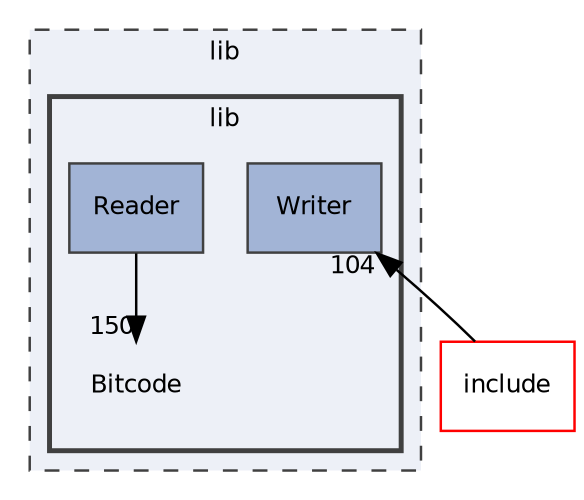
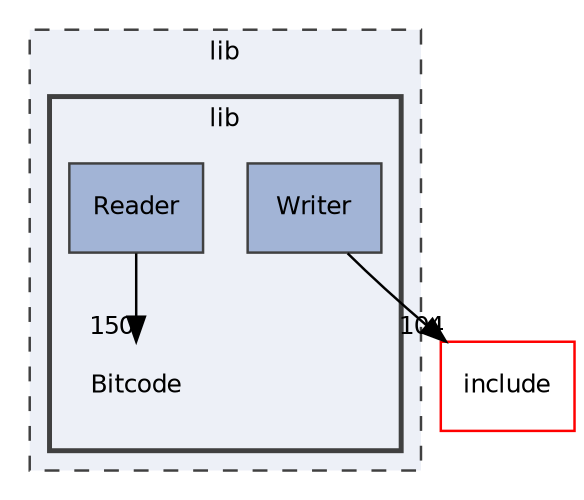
(436, 305) -> (386, 290)
